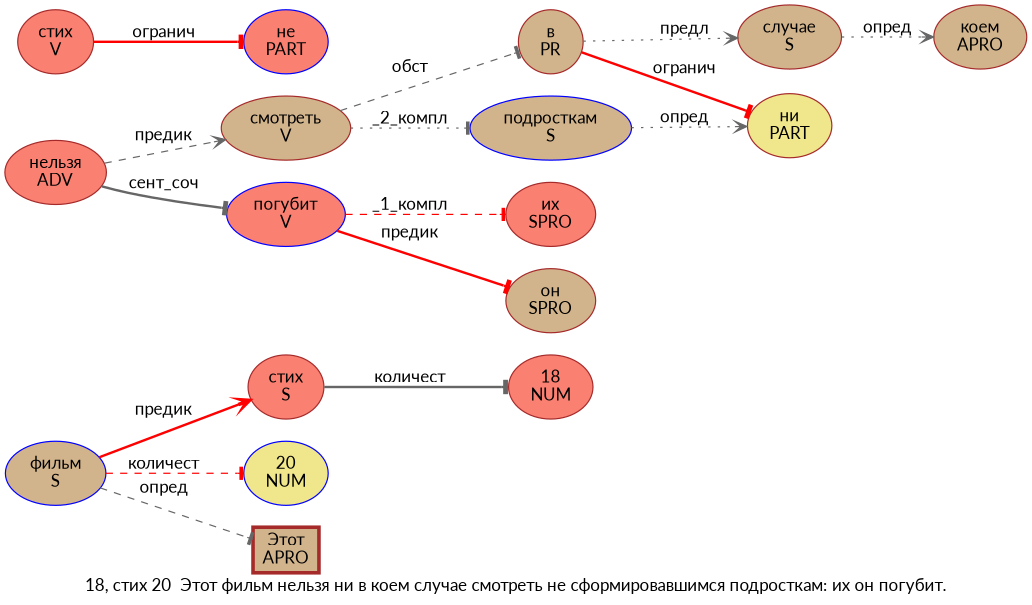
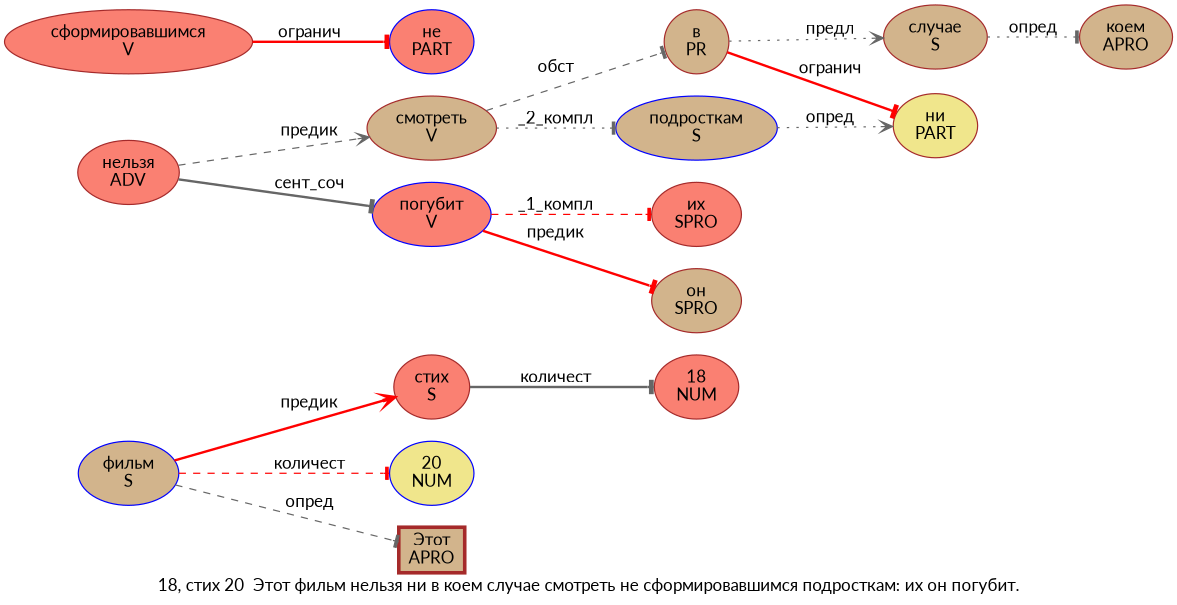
(882, 37) -> (1030, 37)
(56, 42) -> (129, 42)
